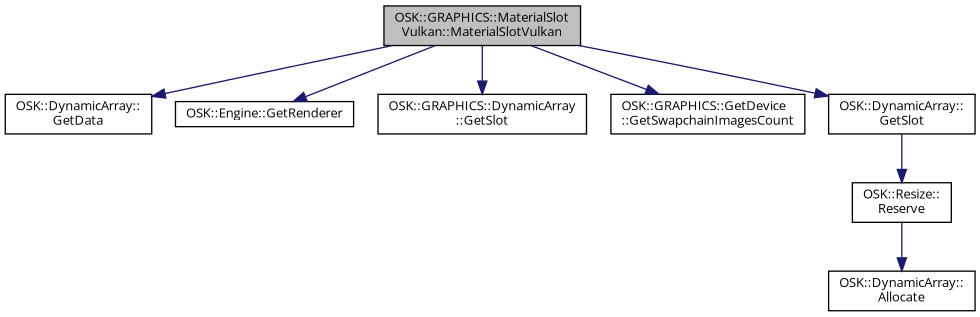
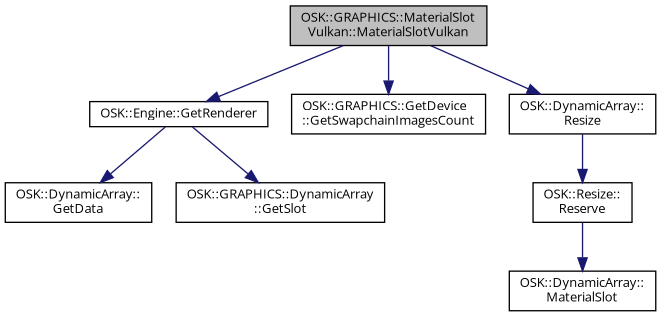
(482, 63) -> (220, 150)
(279, 69) -> (138, 150)
(902, 114) -> (583, 114)
(902, 291) -> (583, 291)
